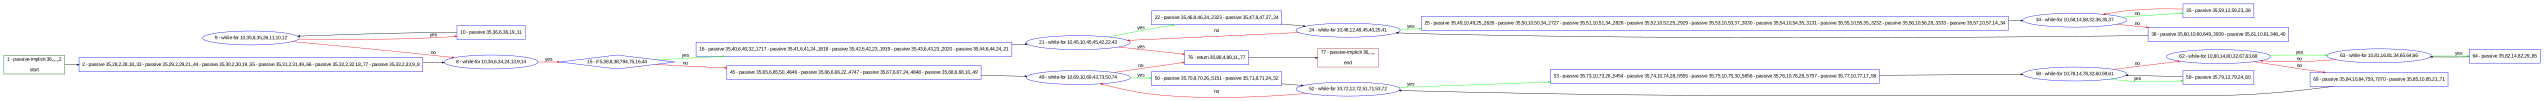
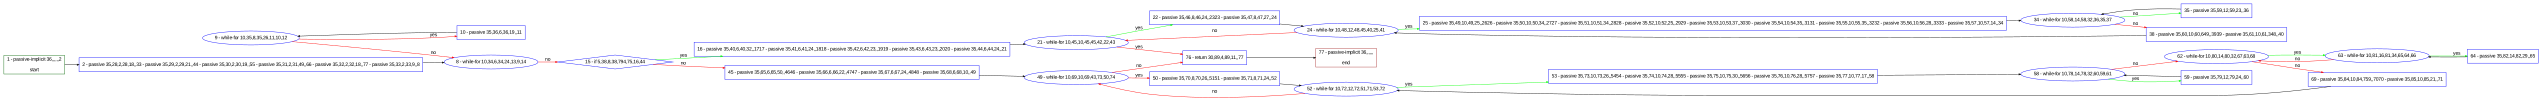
(2144, 9) -> (2142, 9)
(549, 59) -> (548, 59)
(1140, 78) -> (1138, 78)
